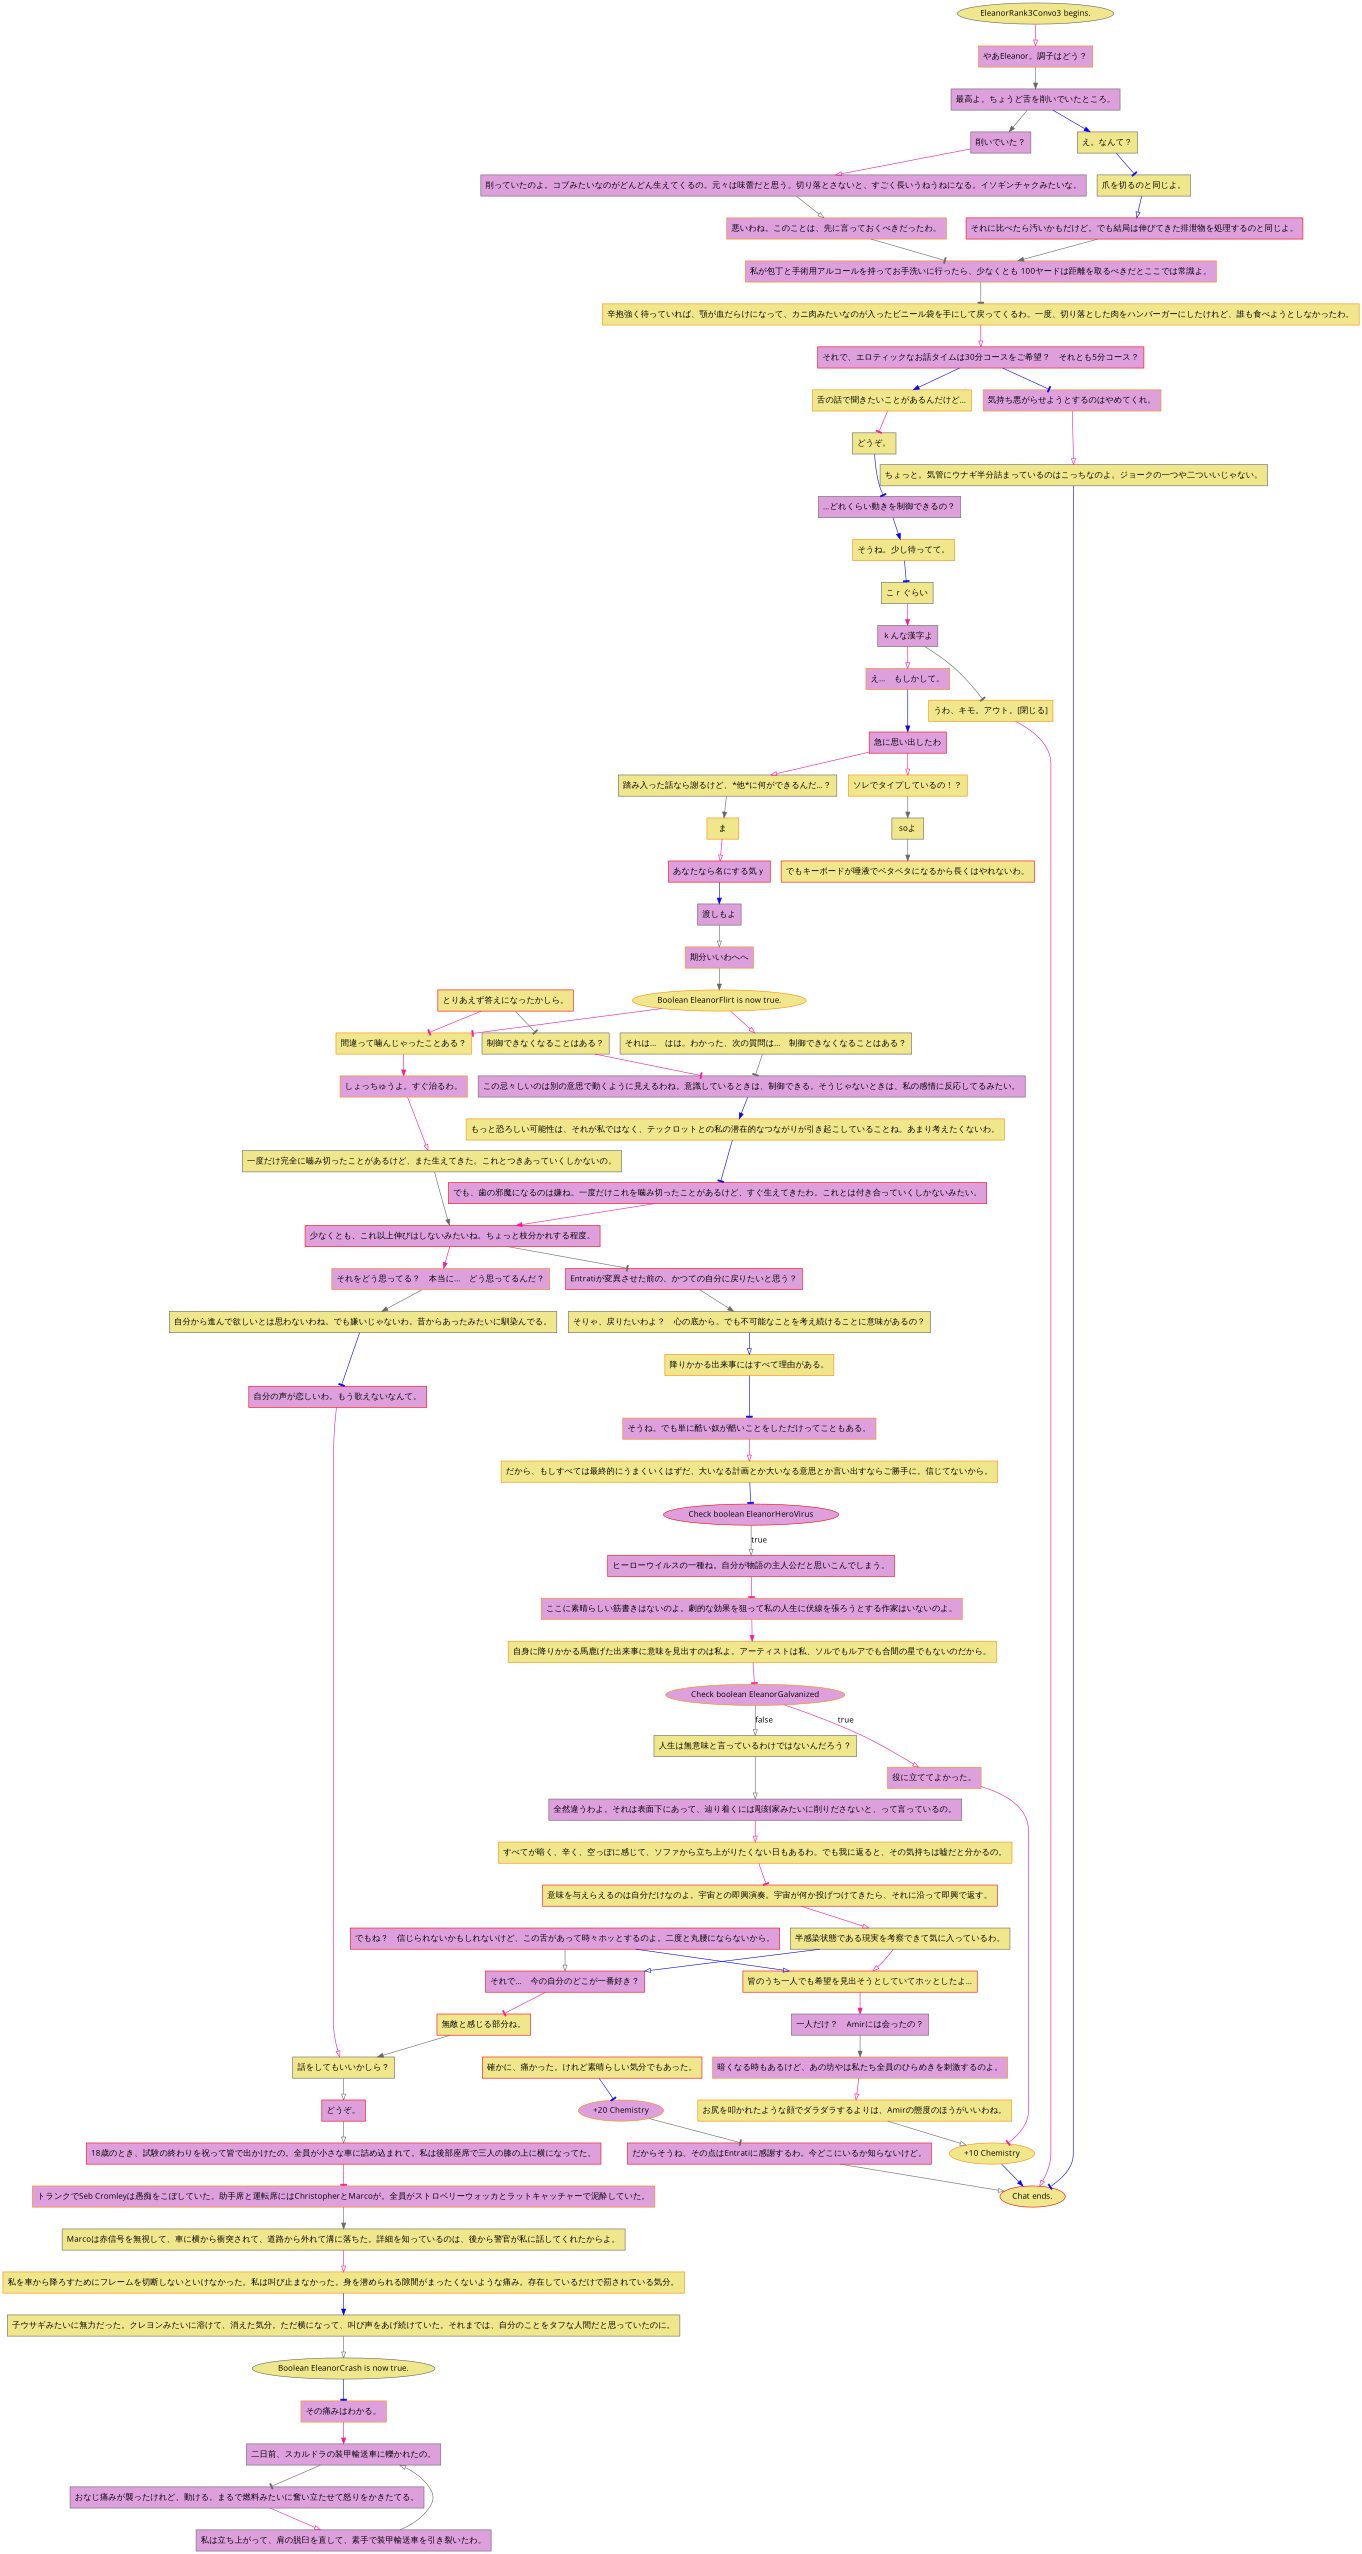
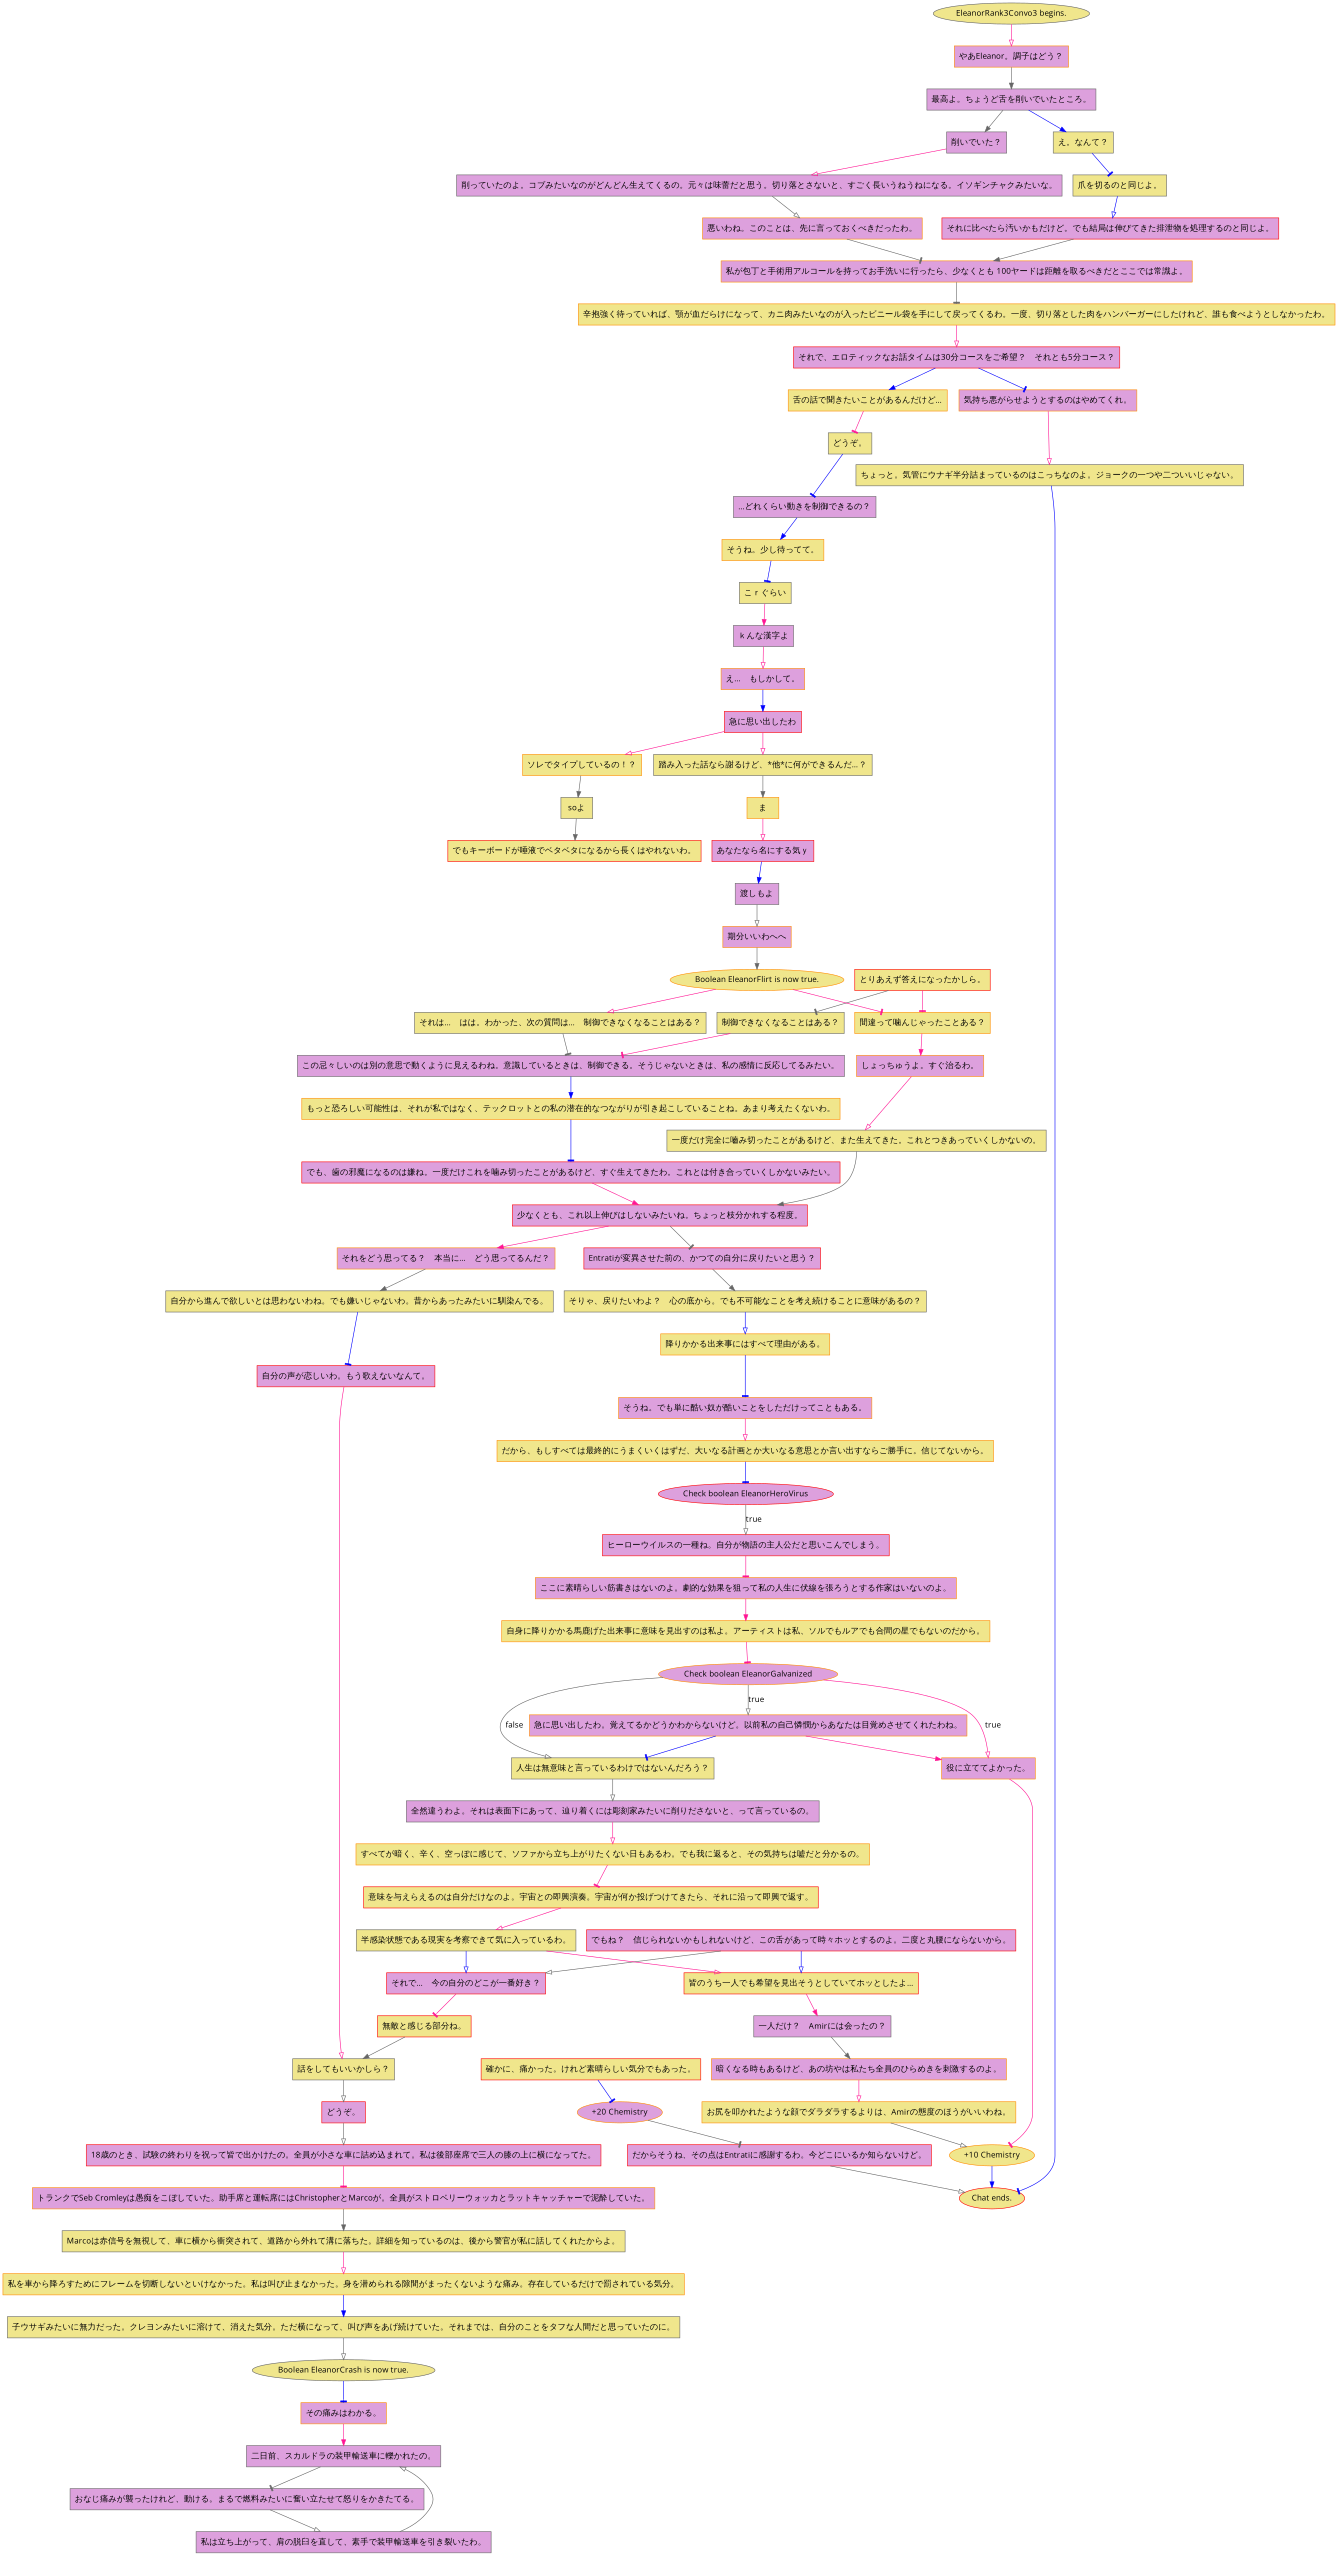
(991, 711) -> none
none -> (748, 1725)
(292, 2518) -> (292, 2520)
